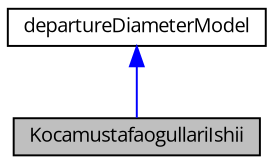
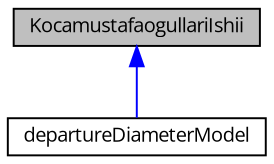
(137, 92) -> (137, 92)
